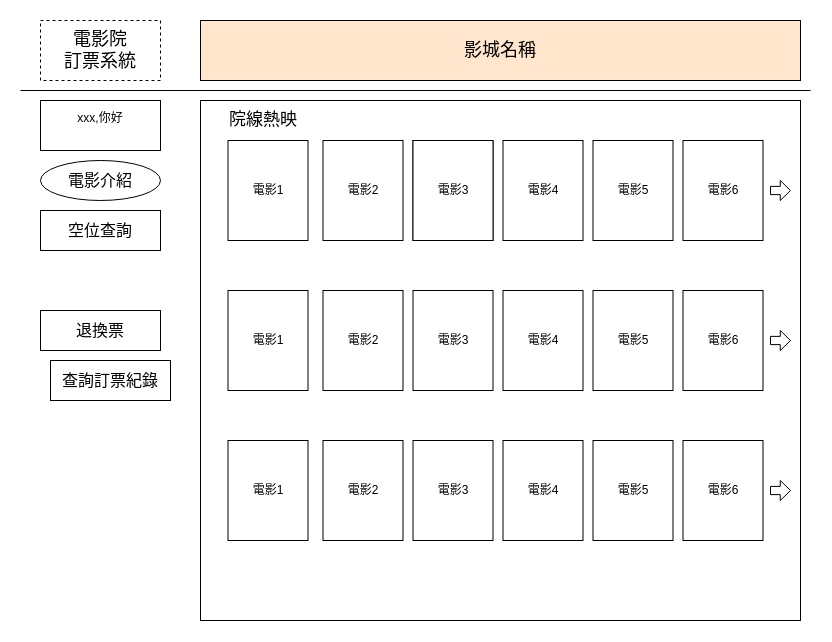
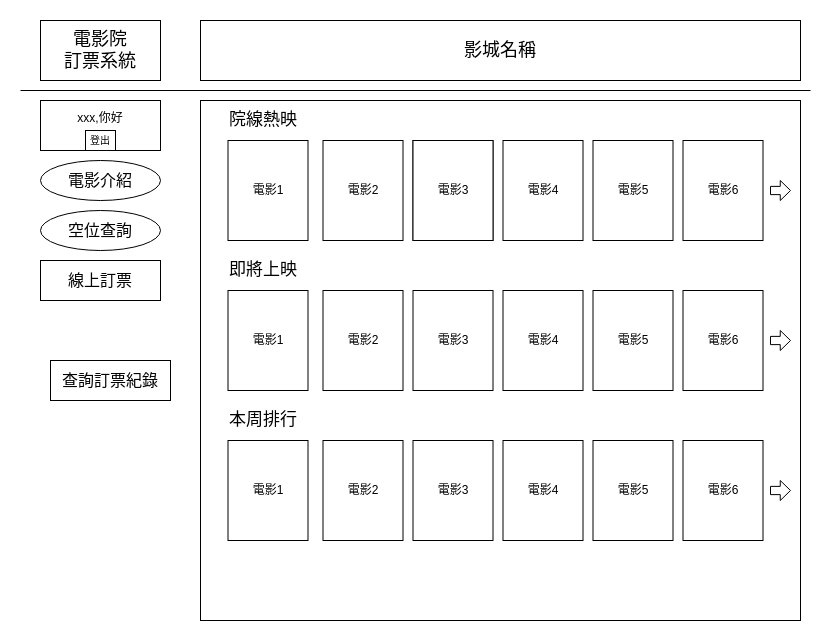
(101, 51) -> (101, 51)
(501, 51) -> (501, 51)
none -> (101, 141)
(101, 231) -> (101, 231)
none -> (263, 271)
none -> (101, 281)
(101, 331) -> none
none -> (263, 421)
